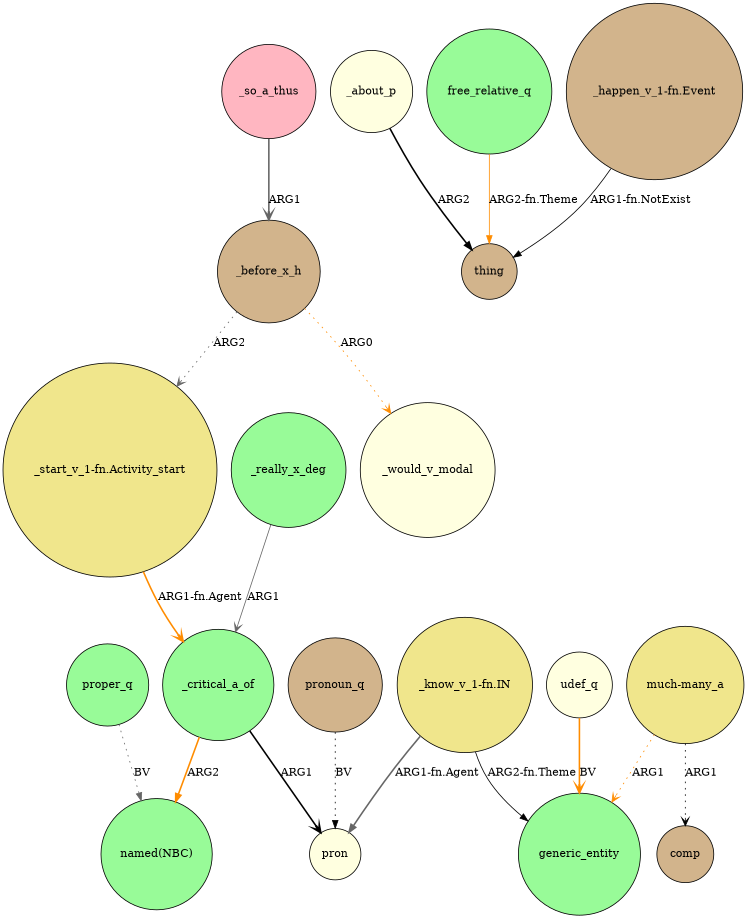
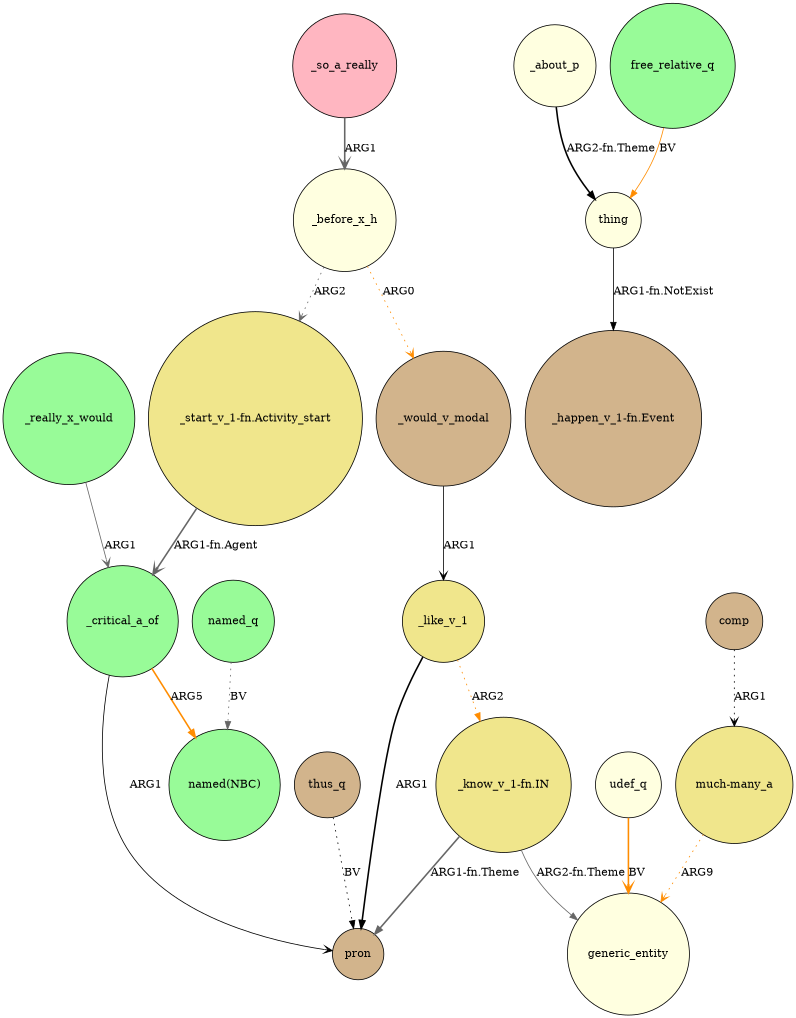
(269, 92) -> (345, 66)
(454, 200) -> (611, 149)
(534, 200) -> (668, 149)
(570, 216) -> (613, 285)
(269, 272) -> (345, 220)
(489, 272) -> (613, 220)
(289, 470) -> (69, 419)
(428, 470) -> (443, 419)
(159, 604) -> (177, 538)
none -> (443, 621)
(108, 685) -> (233, 621)
(335, 685) -> (327, 785)
(204, 773) -> (187, 697)
(437, 773) -> (475, 873)
(649, 773) -> (698, 873)
(283, 779) -> (143, 868)
(685, 781) -> (734, 684)
(494, 787) -> (542, 886)
(335, 854) -> (358, 954)
(579, 854) -> (628, 954)
